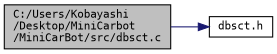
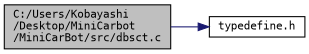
(241, 27) -> (257, 27)
